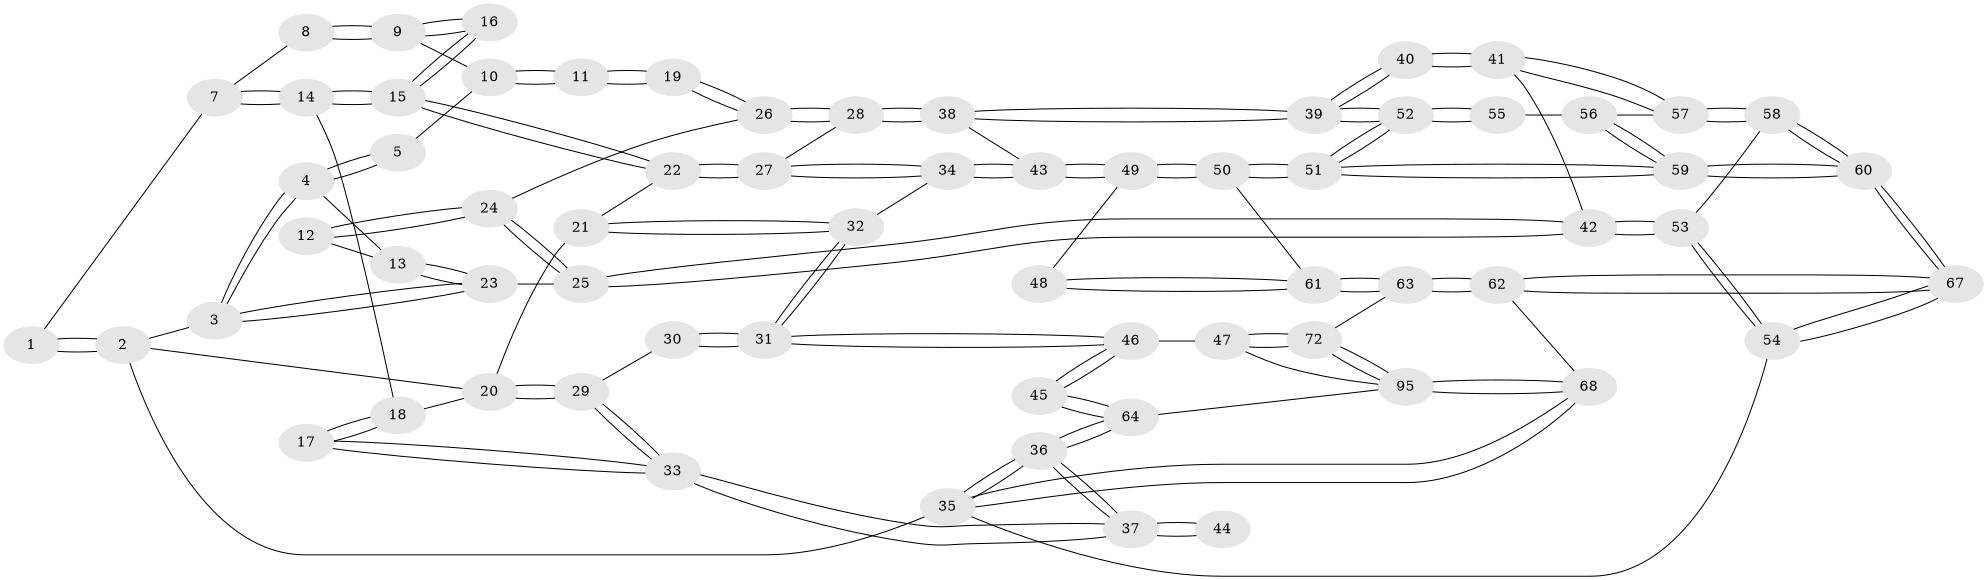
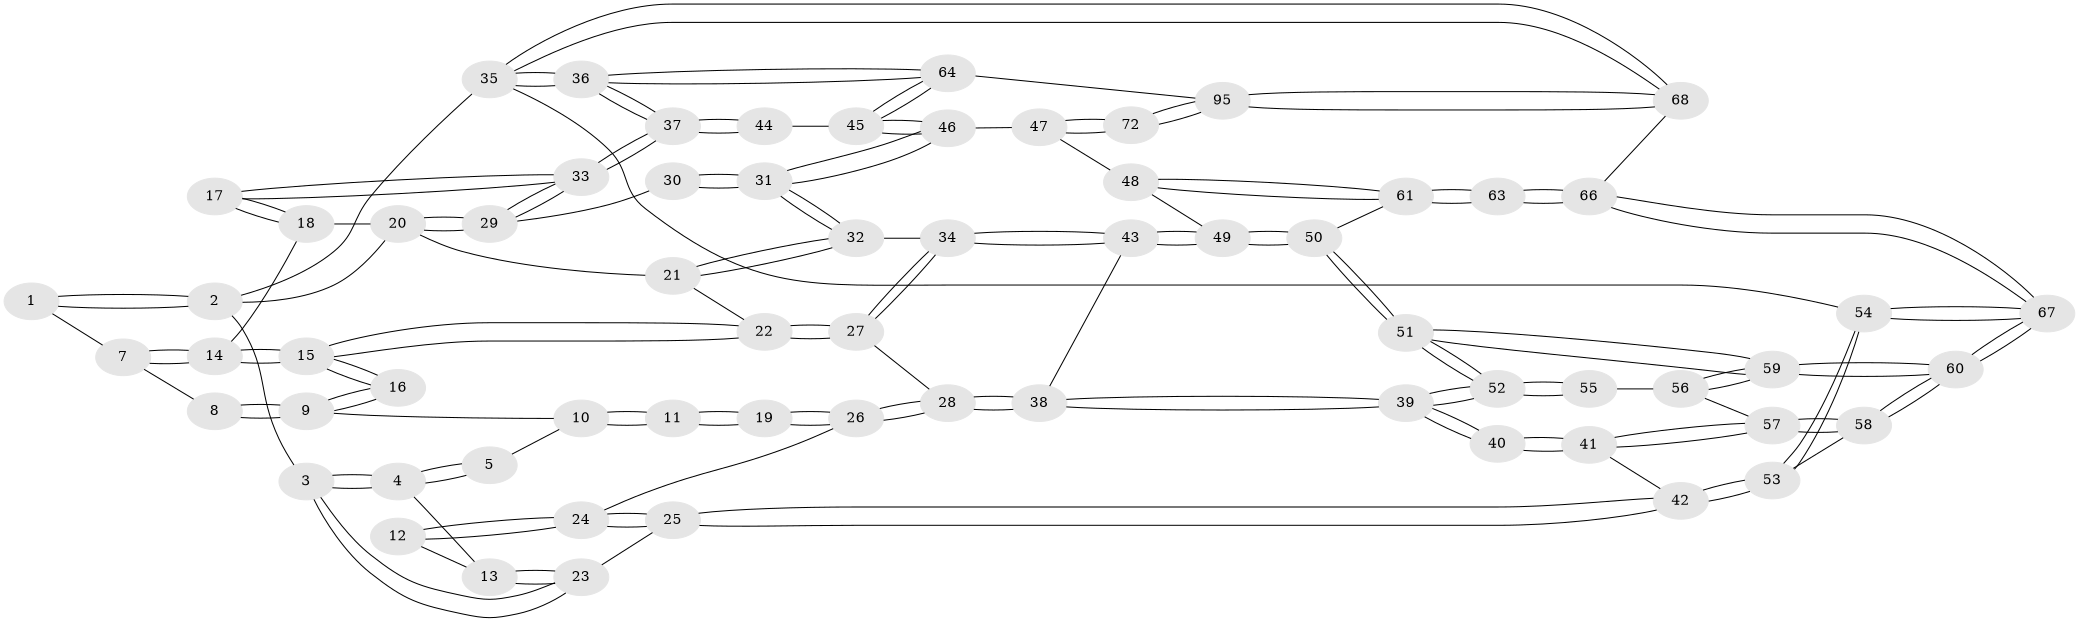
none -> (811, 126)
(1498, 285) -> (1589, 196)
(1360, 313) -> none
(1310, 373) -> (1085, 155)
